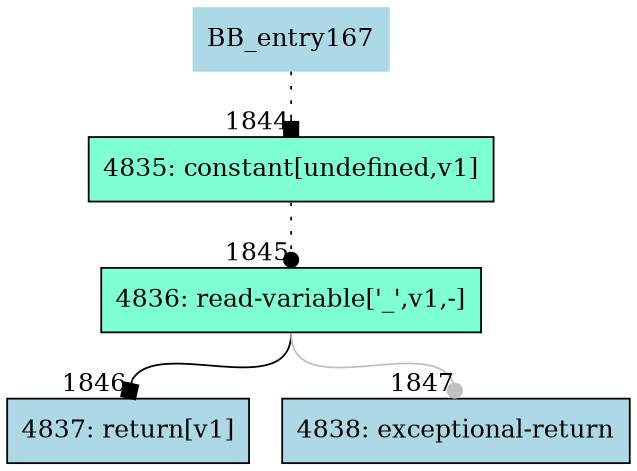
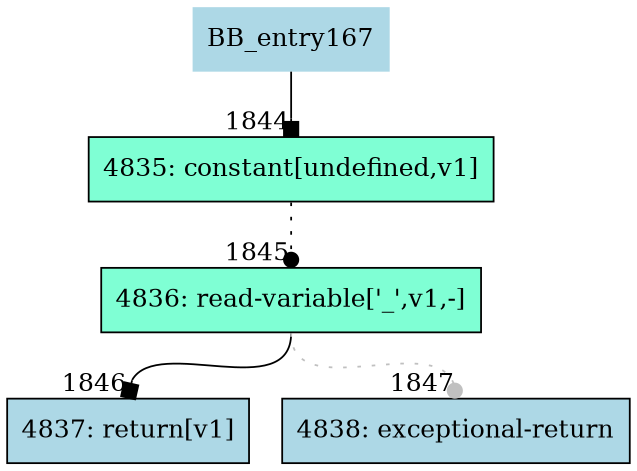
(291, 95) -> (291, 95)
(366, 366) -> (366, 366)
